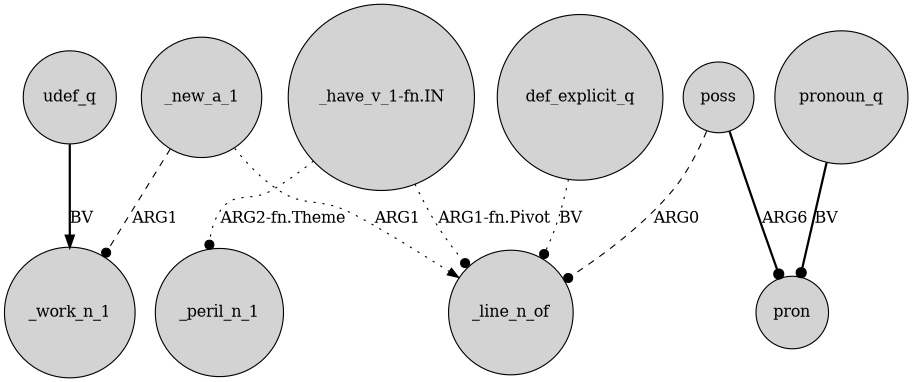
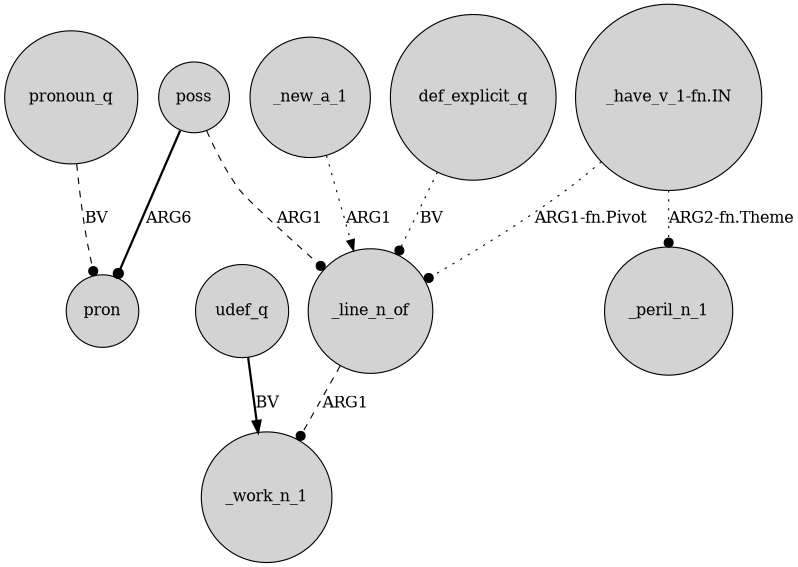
(140, 199) -> (322, 399)
(814, 215) -> (83, 216)
(677, 219) -> (300, 219)
